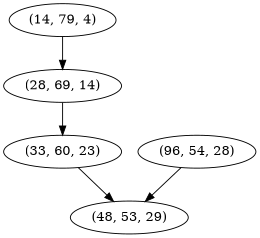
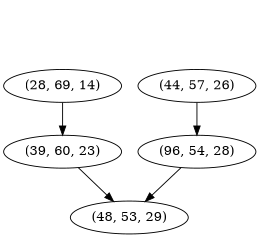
(63, 20) -> none
none -> (197, 86)
(63, 152) -> (63, 152)
